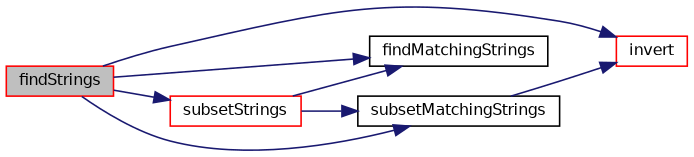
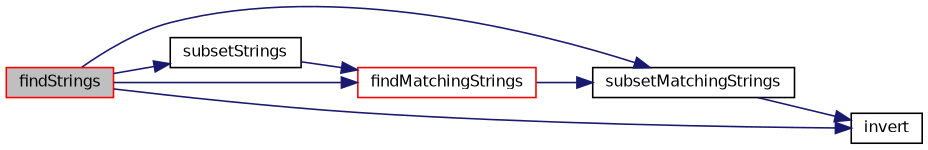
(459, 51) -> (447, 83)
(652, 51) -> (887, 128)
(236, 111) -> (236, 53)
(321, 111) -> (557, 83)
